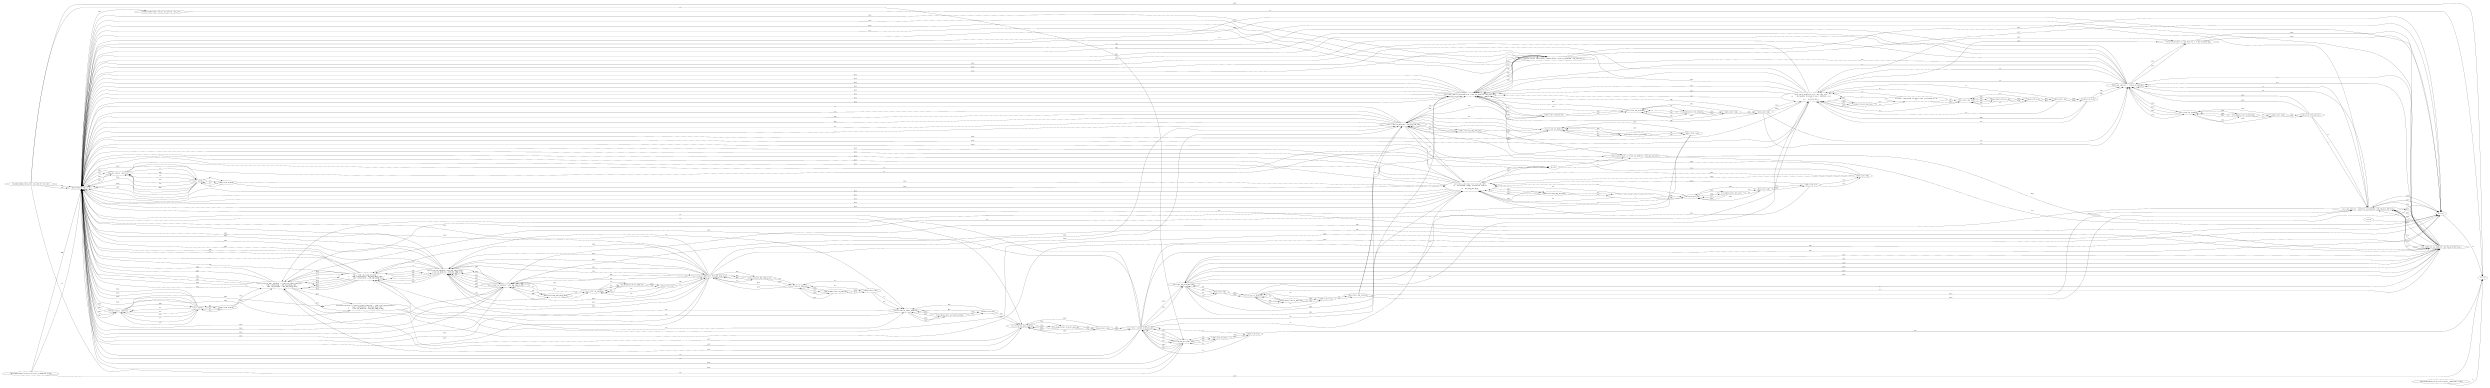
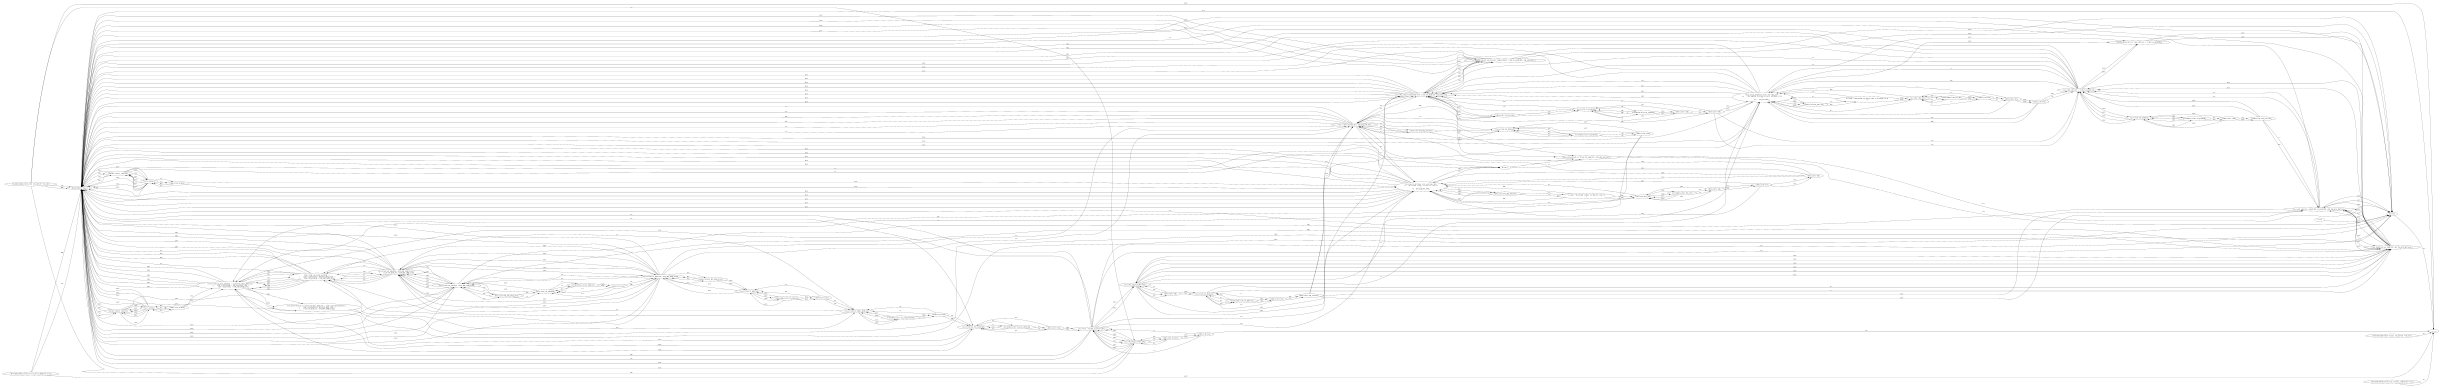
(87, 76) -> (1321, 11)
